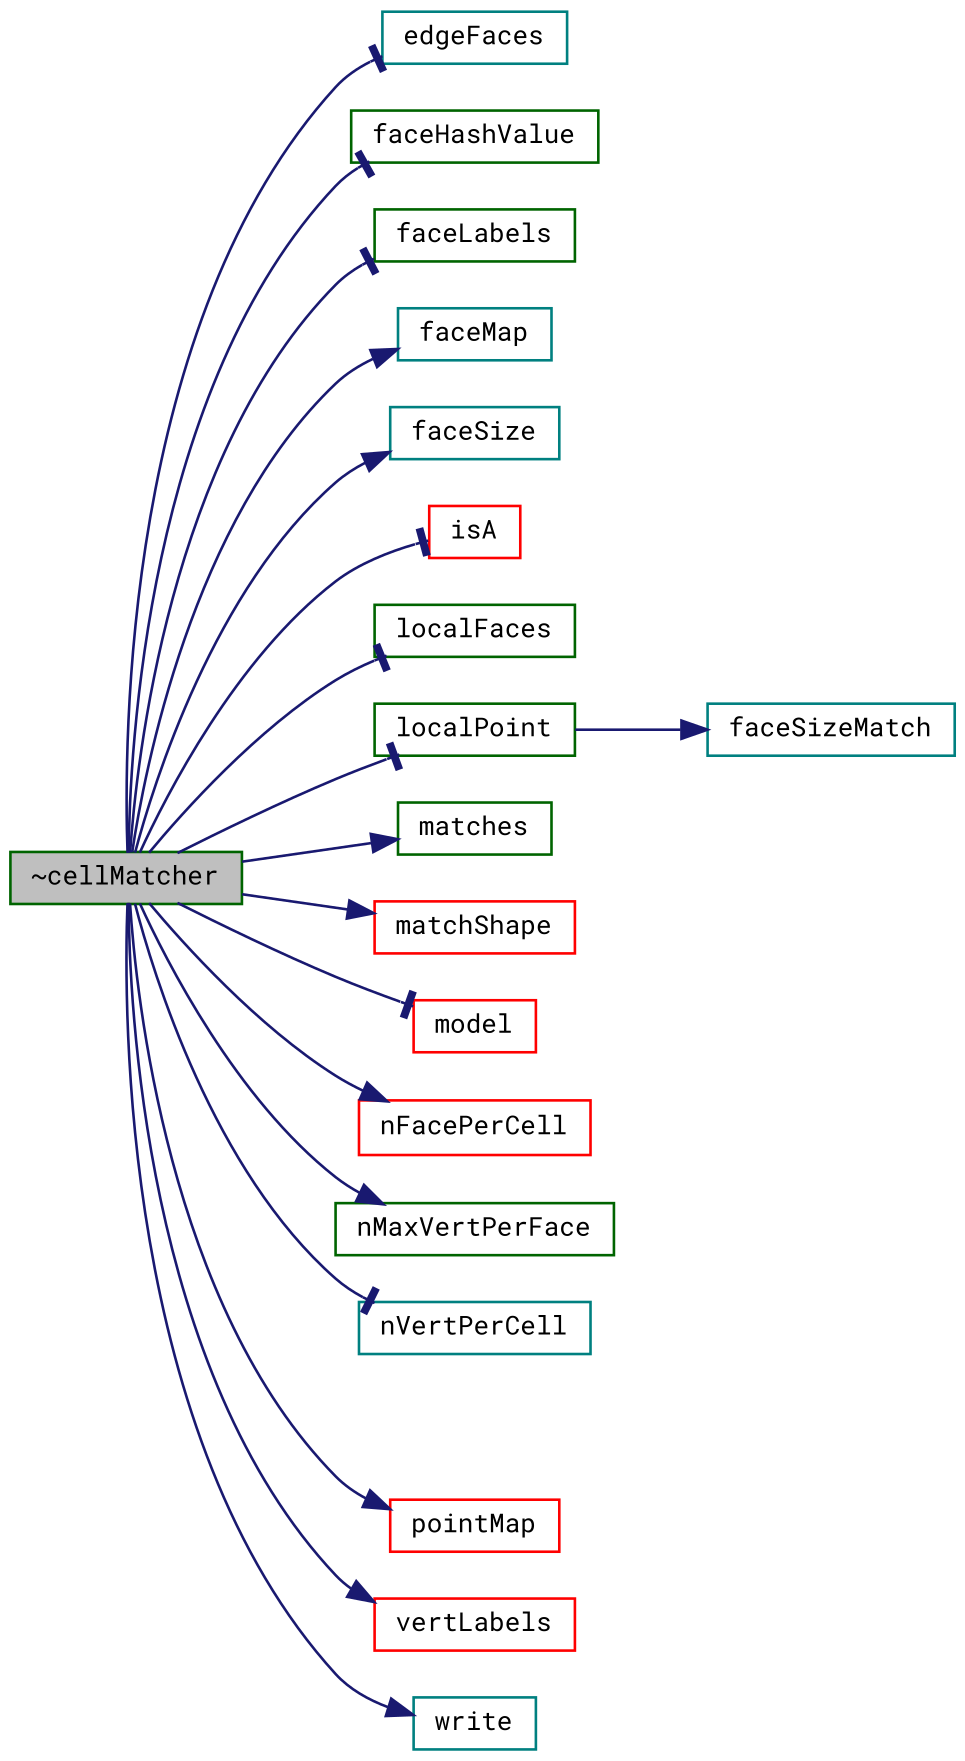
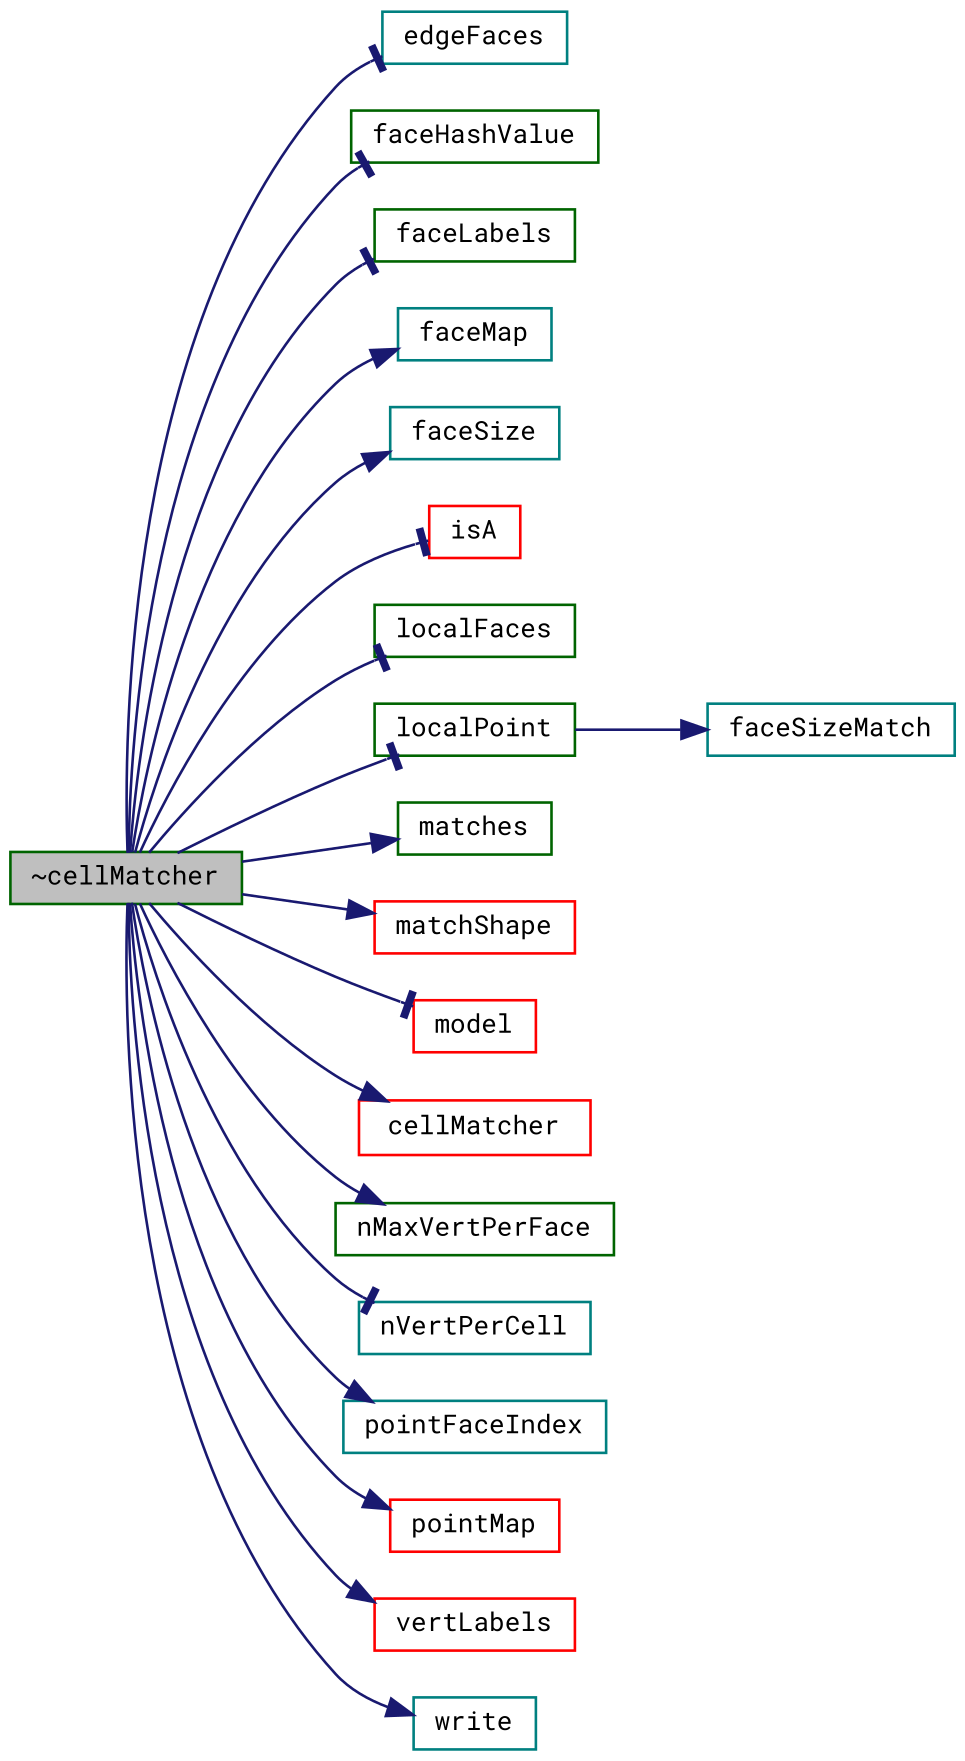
(475, 1128) -> (475, 1128)
none -> (475, 1427)
